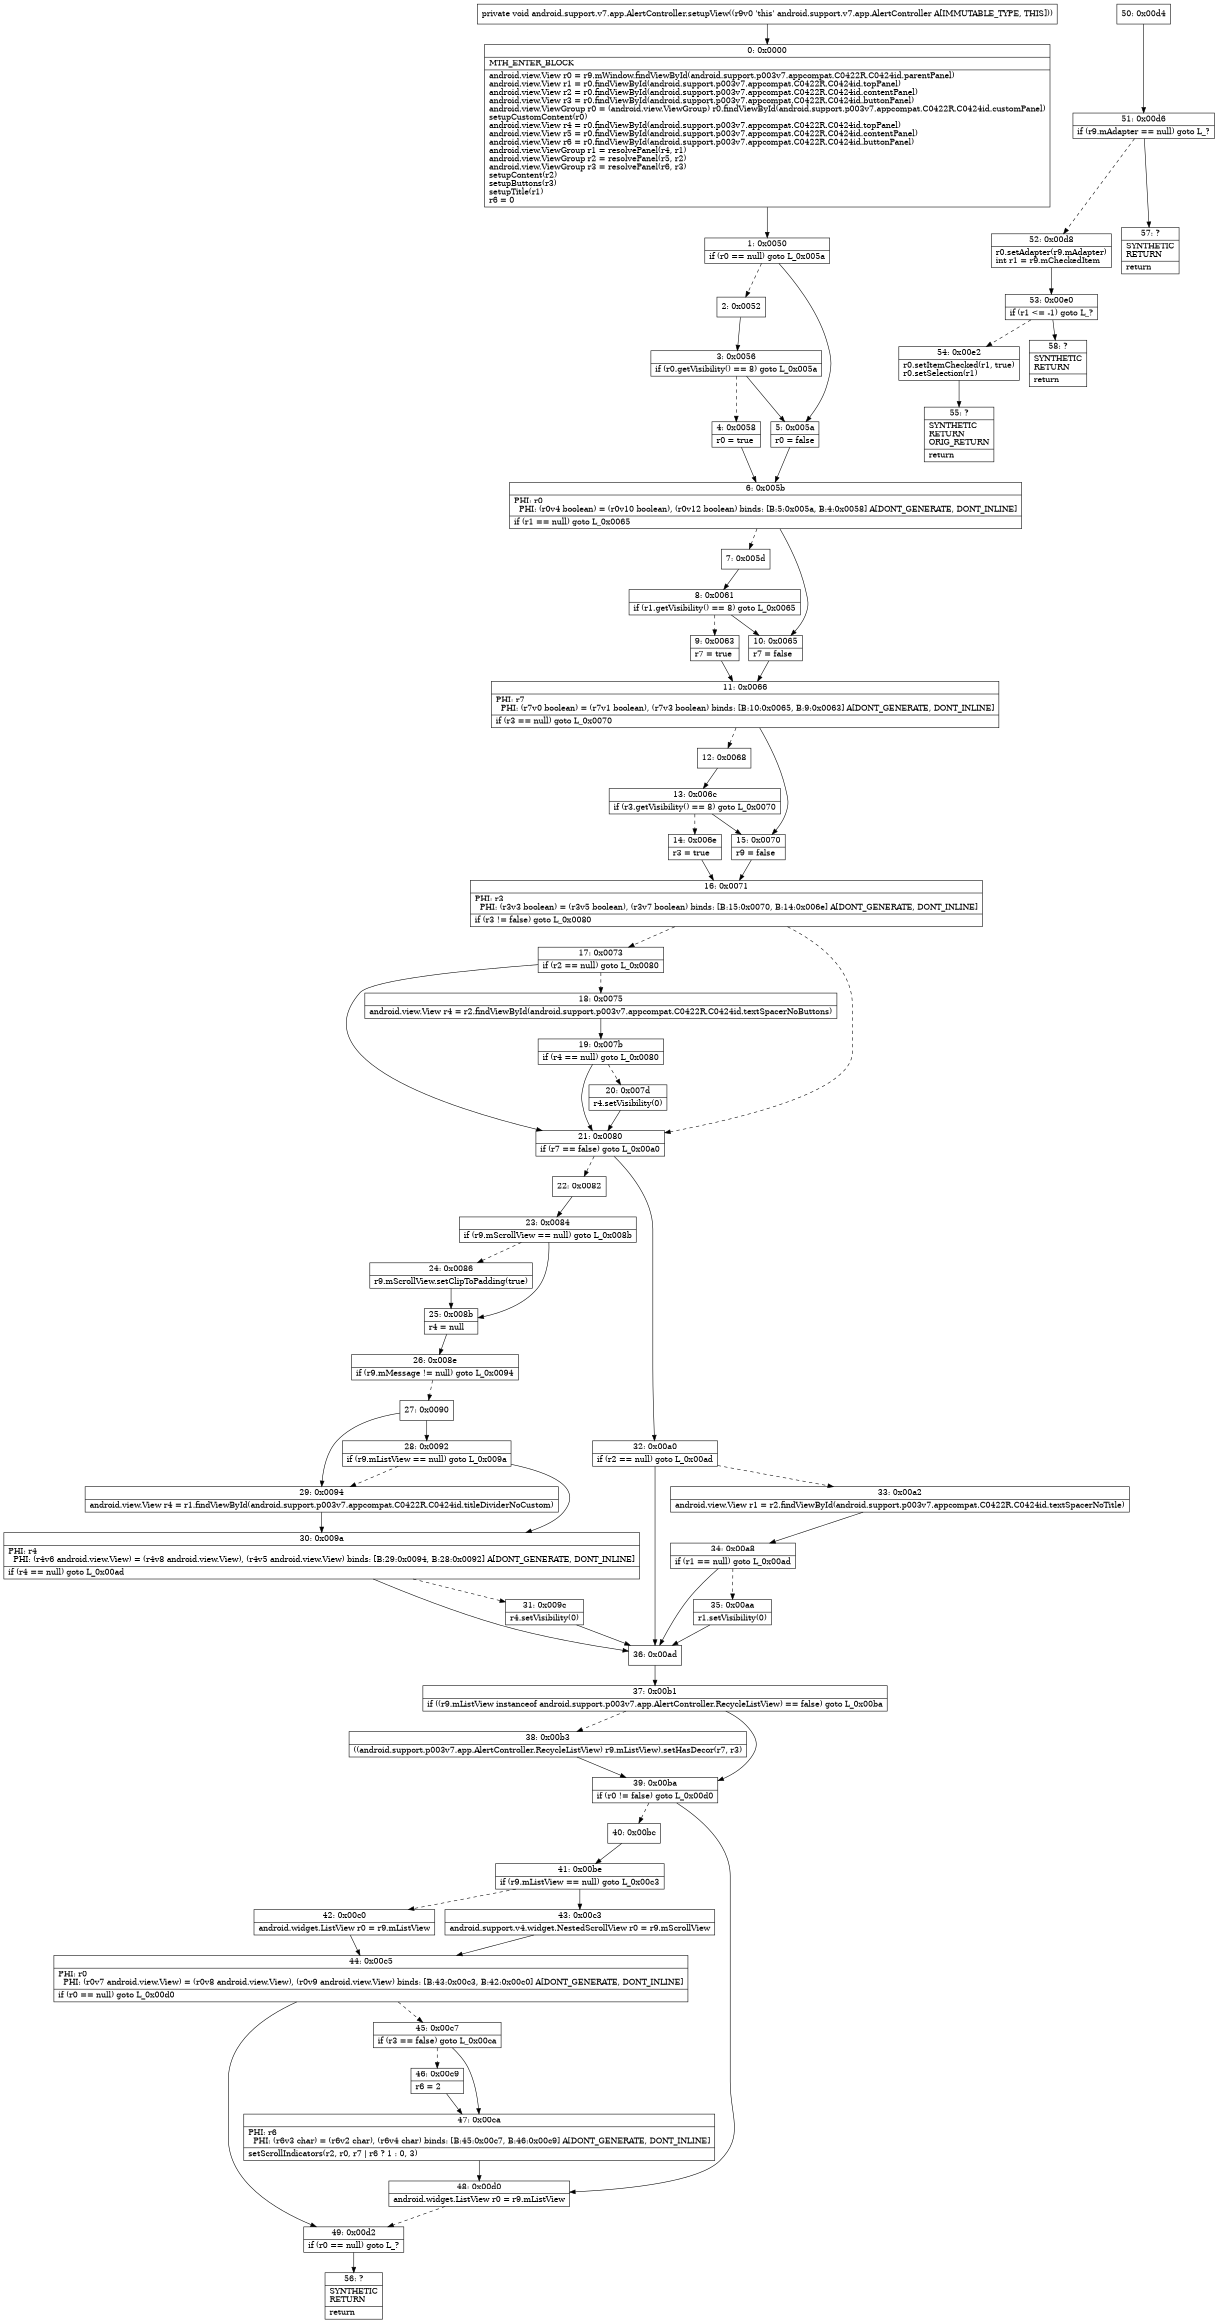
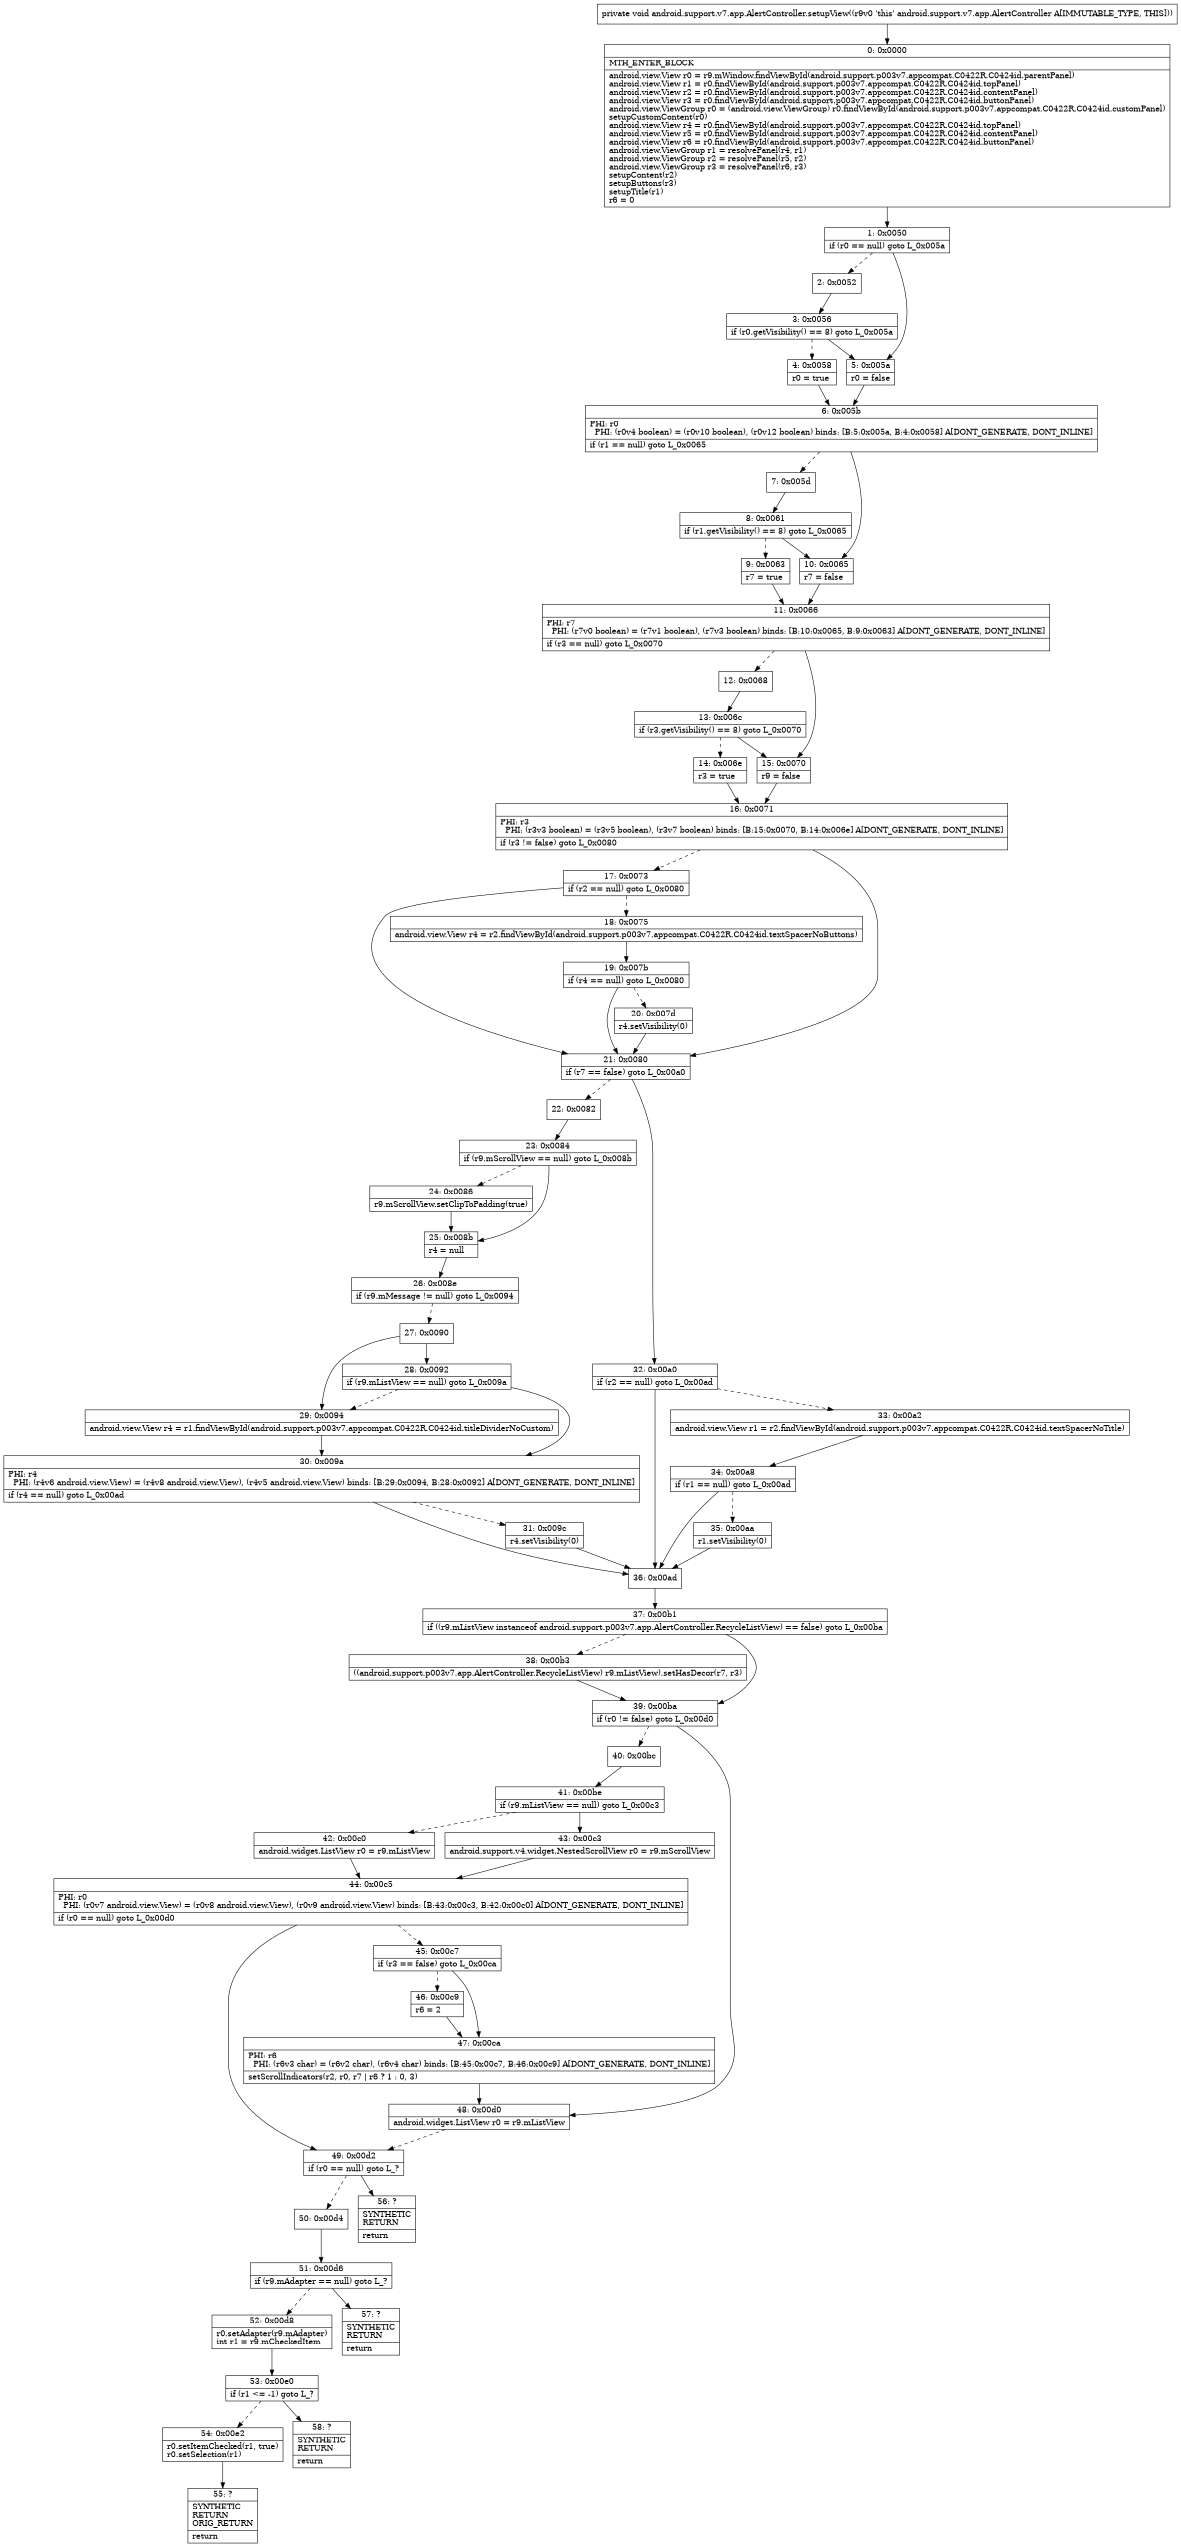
(839, 1074) -> (865, 997)
none -> (338, 2190)
